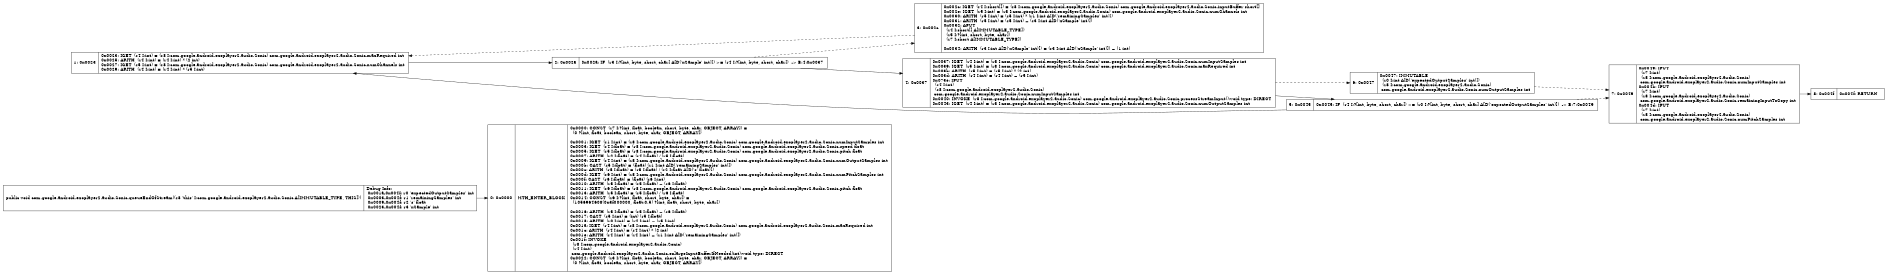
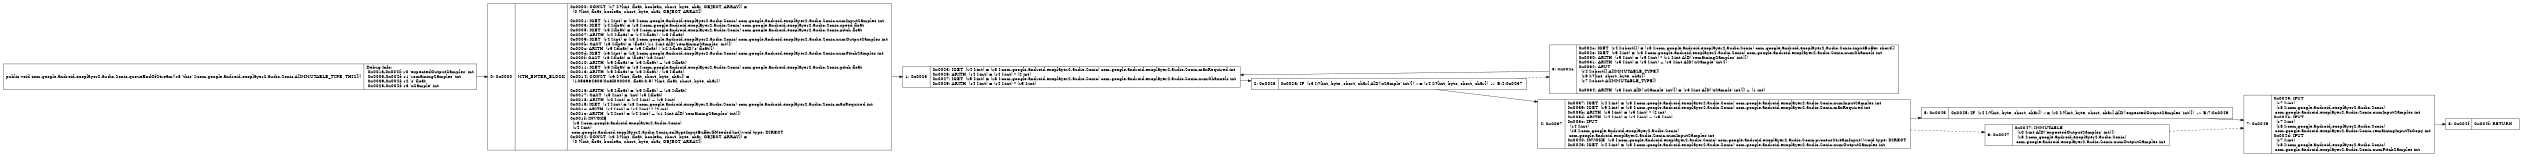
(663, 45) -> (1396, 73)
(949, 80) -> (1584, 122)
(1591, 99) -> (2225, 119)
(821, 107) -> (896, 77)
